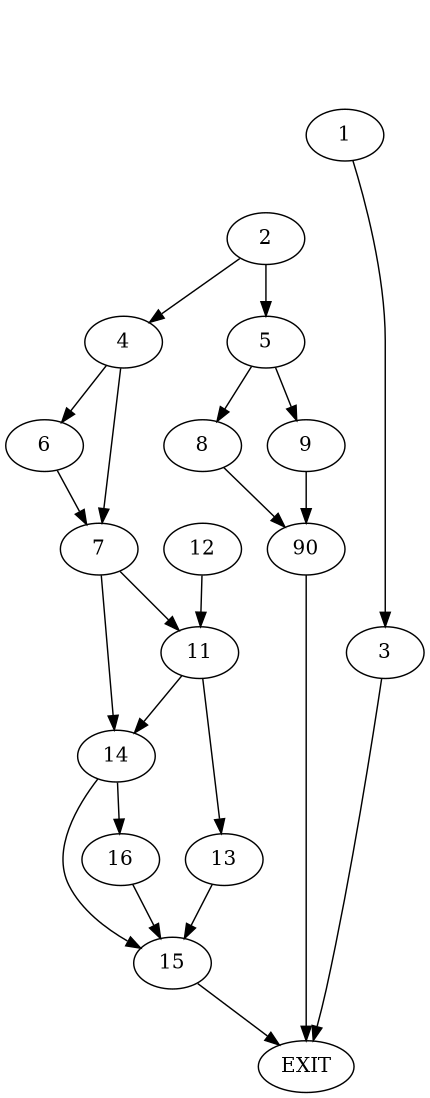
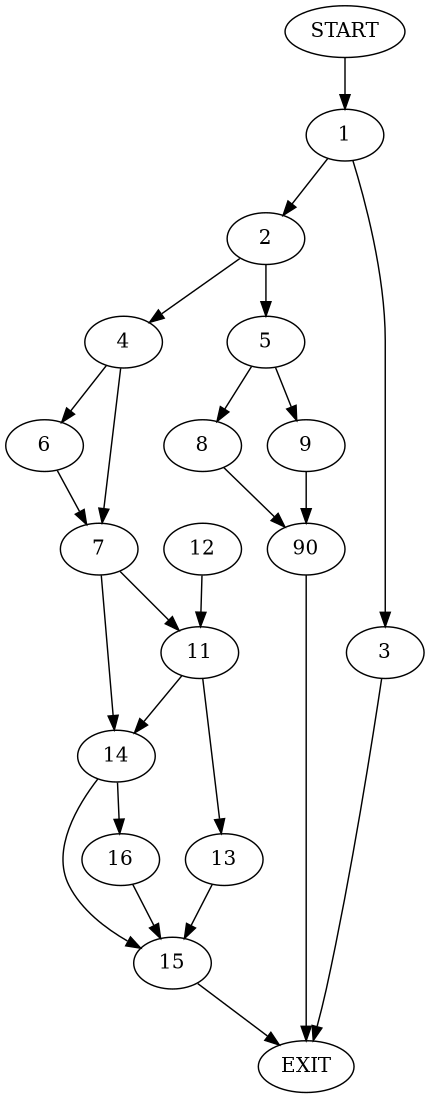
none -> (345, 32)
none -> (310, 181)
